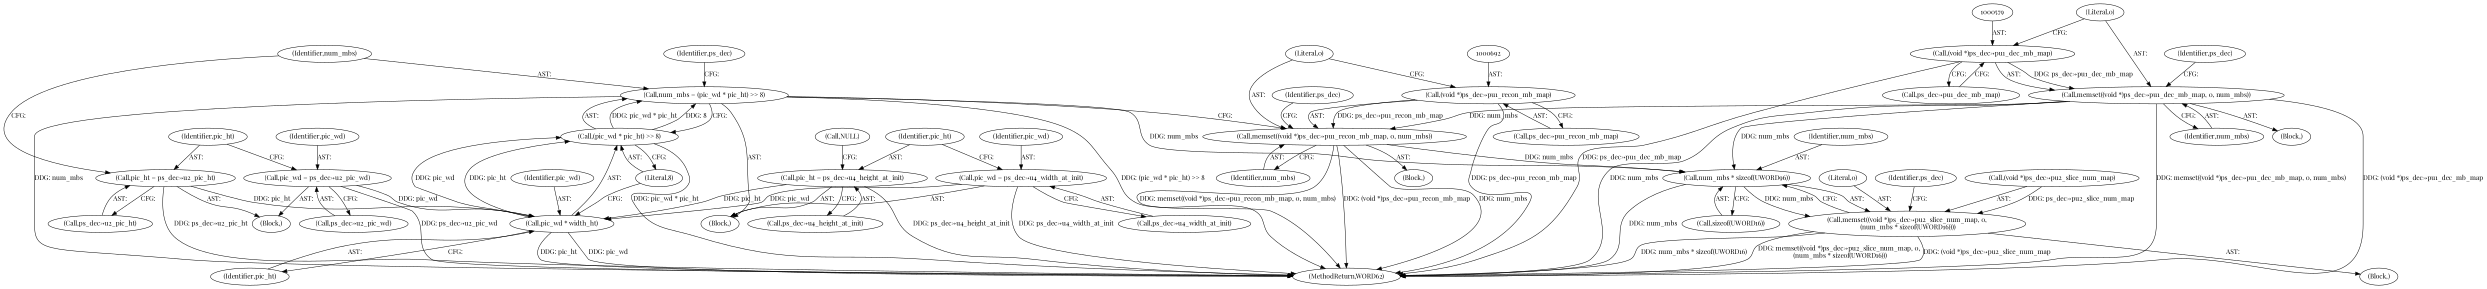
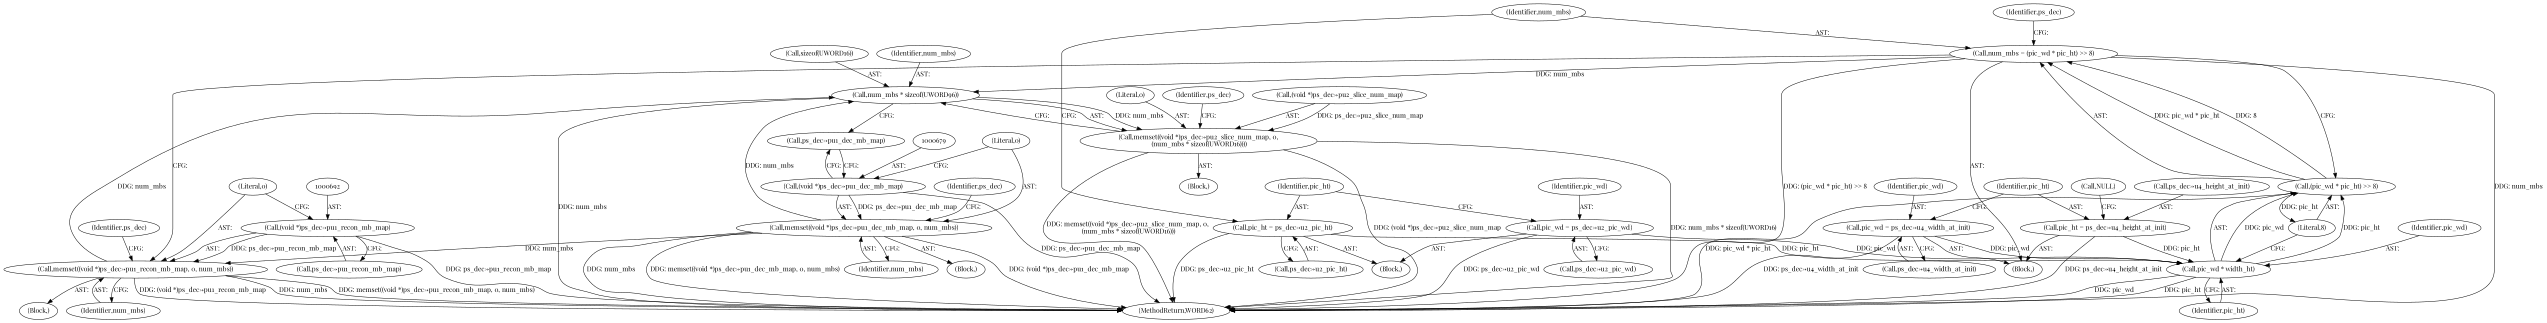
(1992, 12) -> (934, 141)
(660, 157) -> (2300, 207)
(1734, 199) -> (873, 117)
(839, 201) -> none
